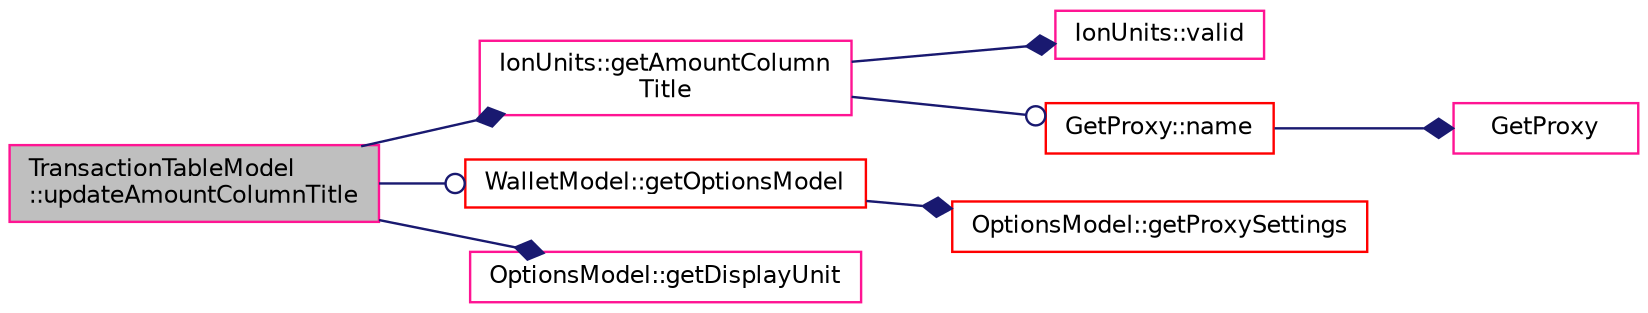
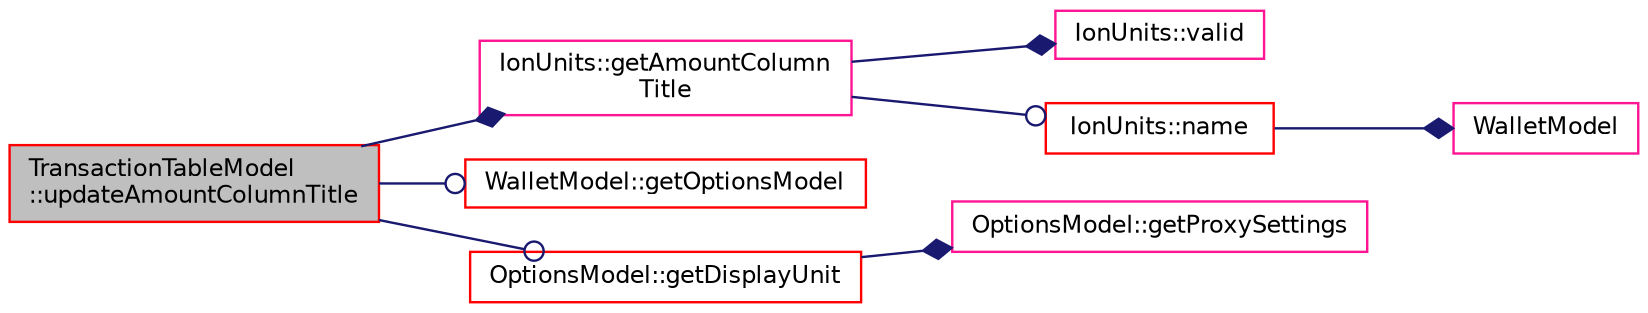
(1160, 128) -> (1160, 128)
(1546, 128) -> (1546, 128)
(194, 183) -> (194, 183)
(894, 203) -> (892, 254)
(1160, 227) -> (1160, 227)
(452, 235) -> (452, 235)
(666, 277) -> (666, 277)
